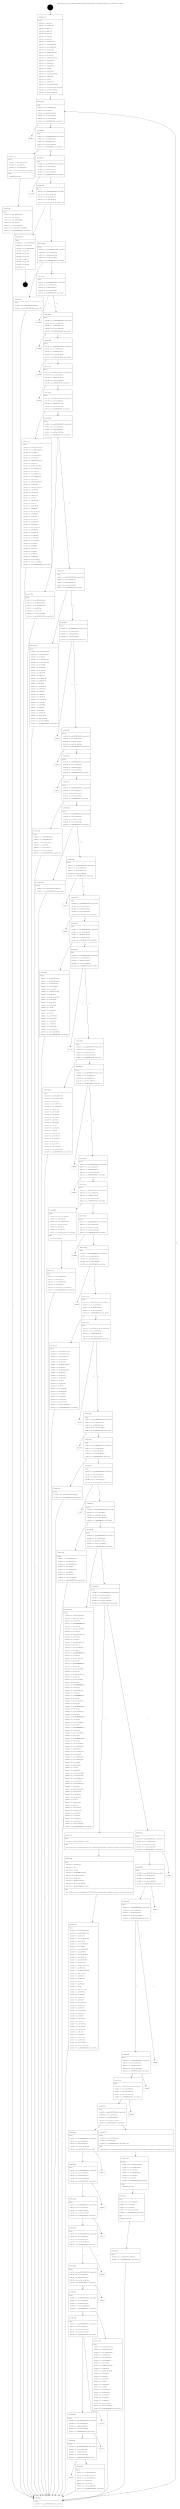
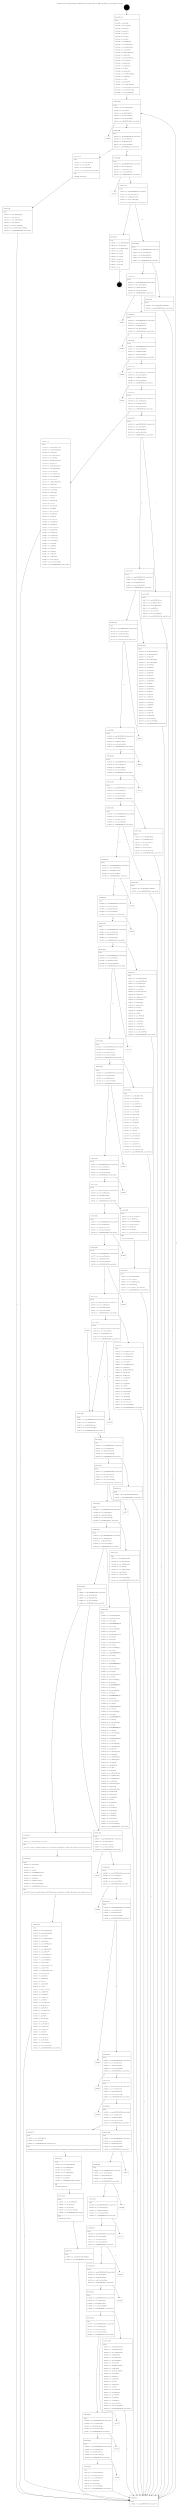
(82, 1438) -> (89, 1372)
